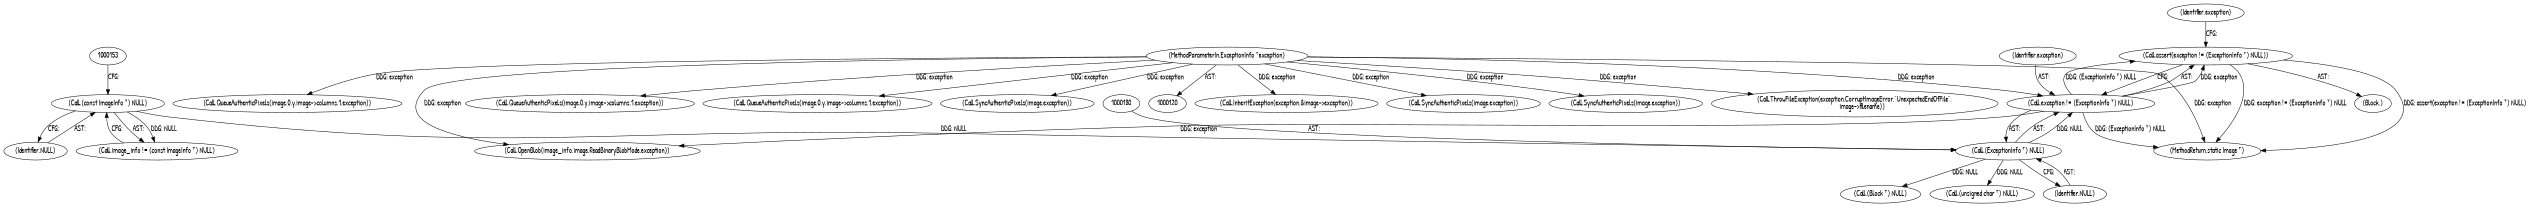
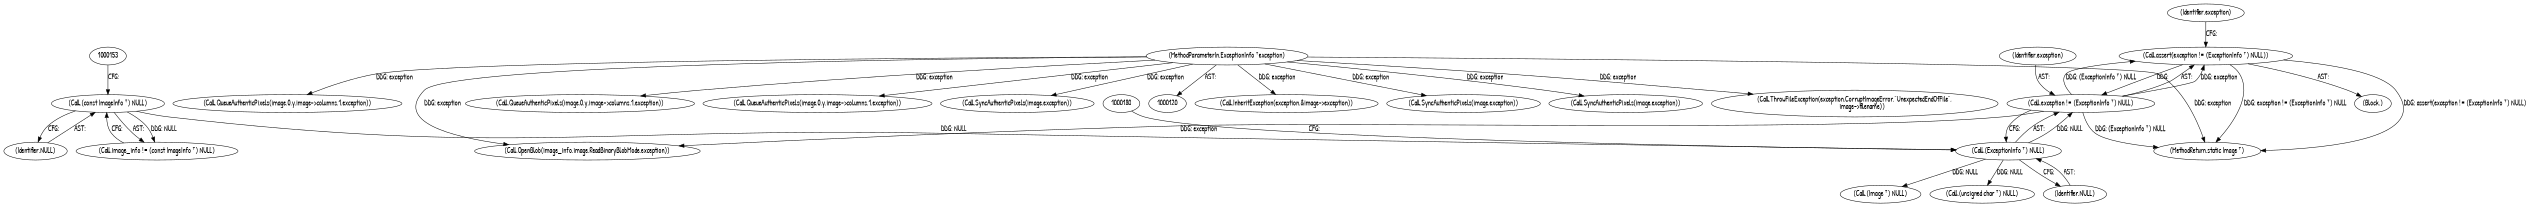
(1673, 67) -> none
(2164, 78) -> (2164, 78)
(1315, 130) -> (1315, 130)
(2015, 130) -> (2015, 130)
(1881, 194) -> (1881, 194)
